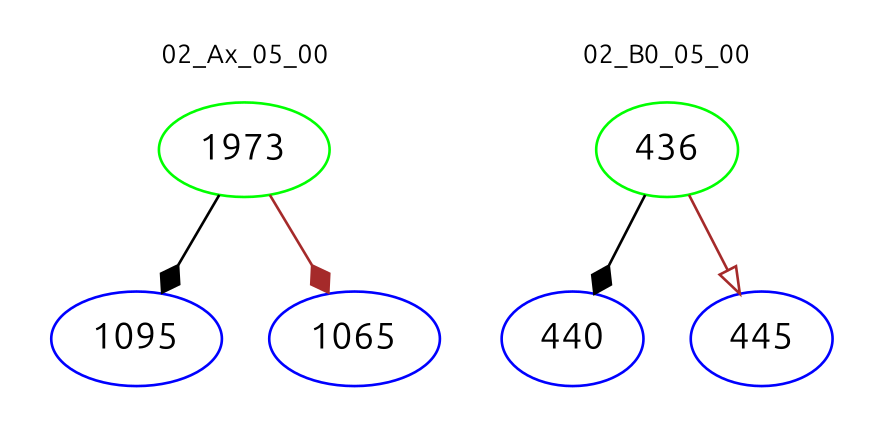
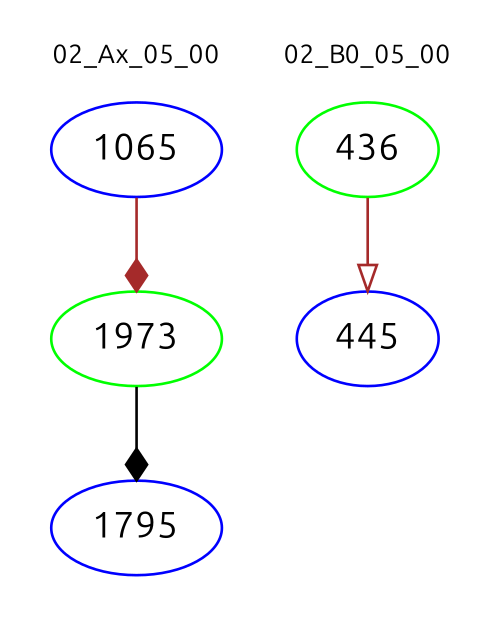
(291, 230) -> (137, 229)
(137, 339) -> (137, 528)
(573, 339) -> none
